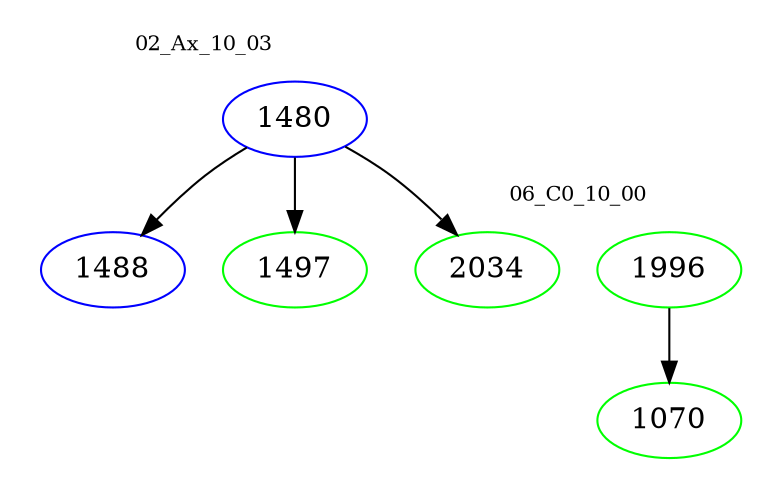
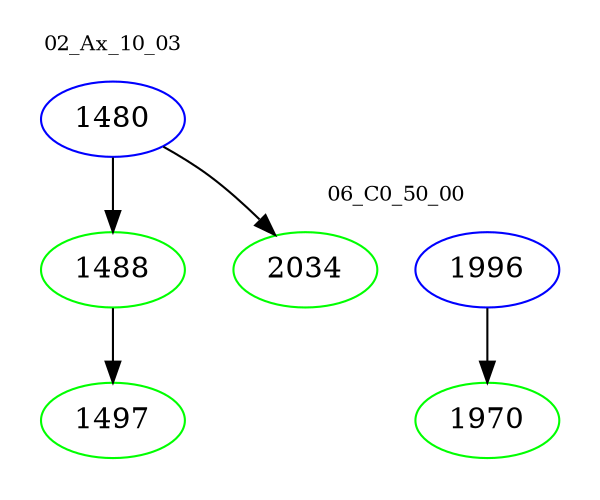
(295, 184) -> (113, 335)
(578, 196) -> (396, 196)
(113, 270) -> (113, 270)
(669, 270) -> (487, 270)
(669, 420) -> (487, 420)
